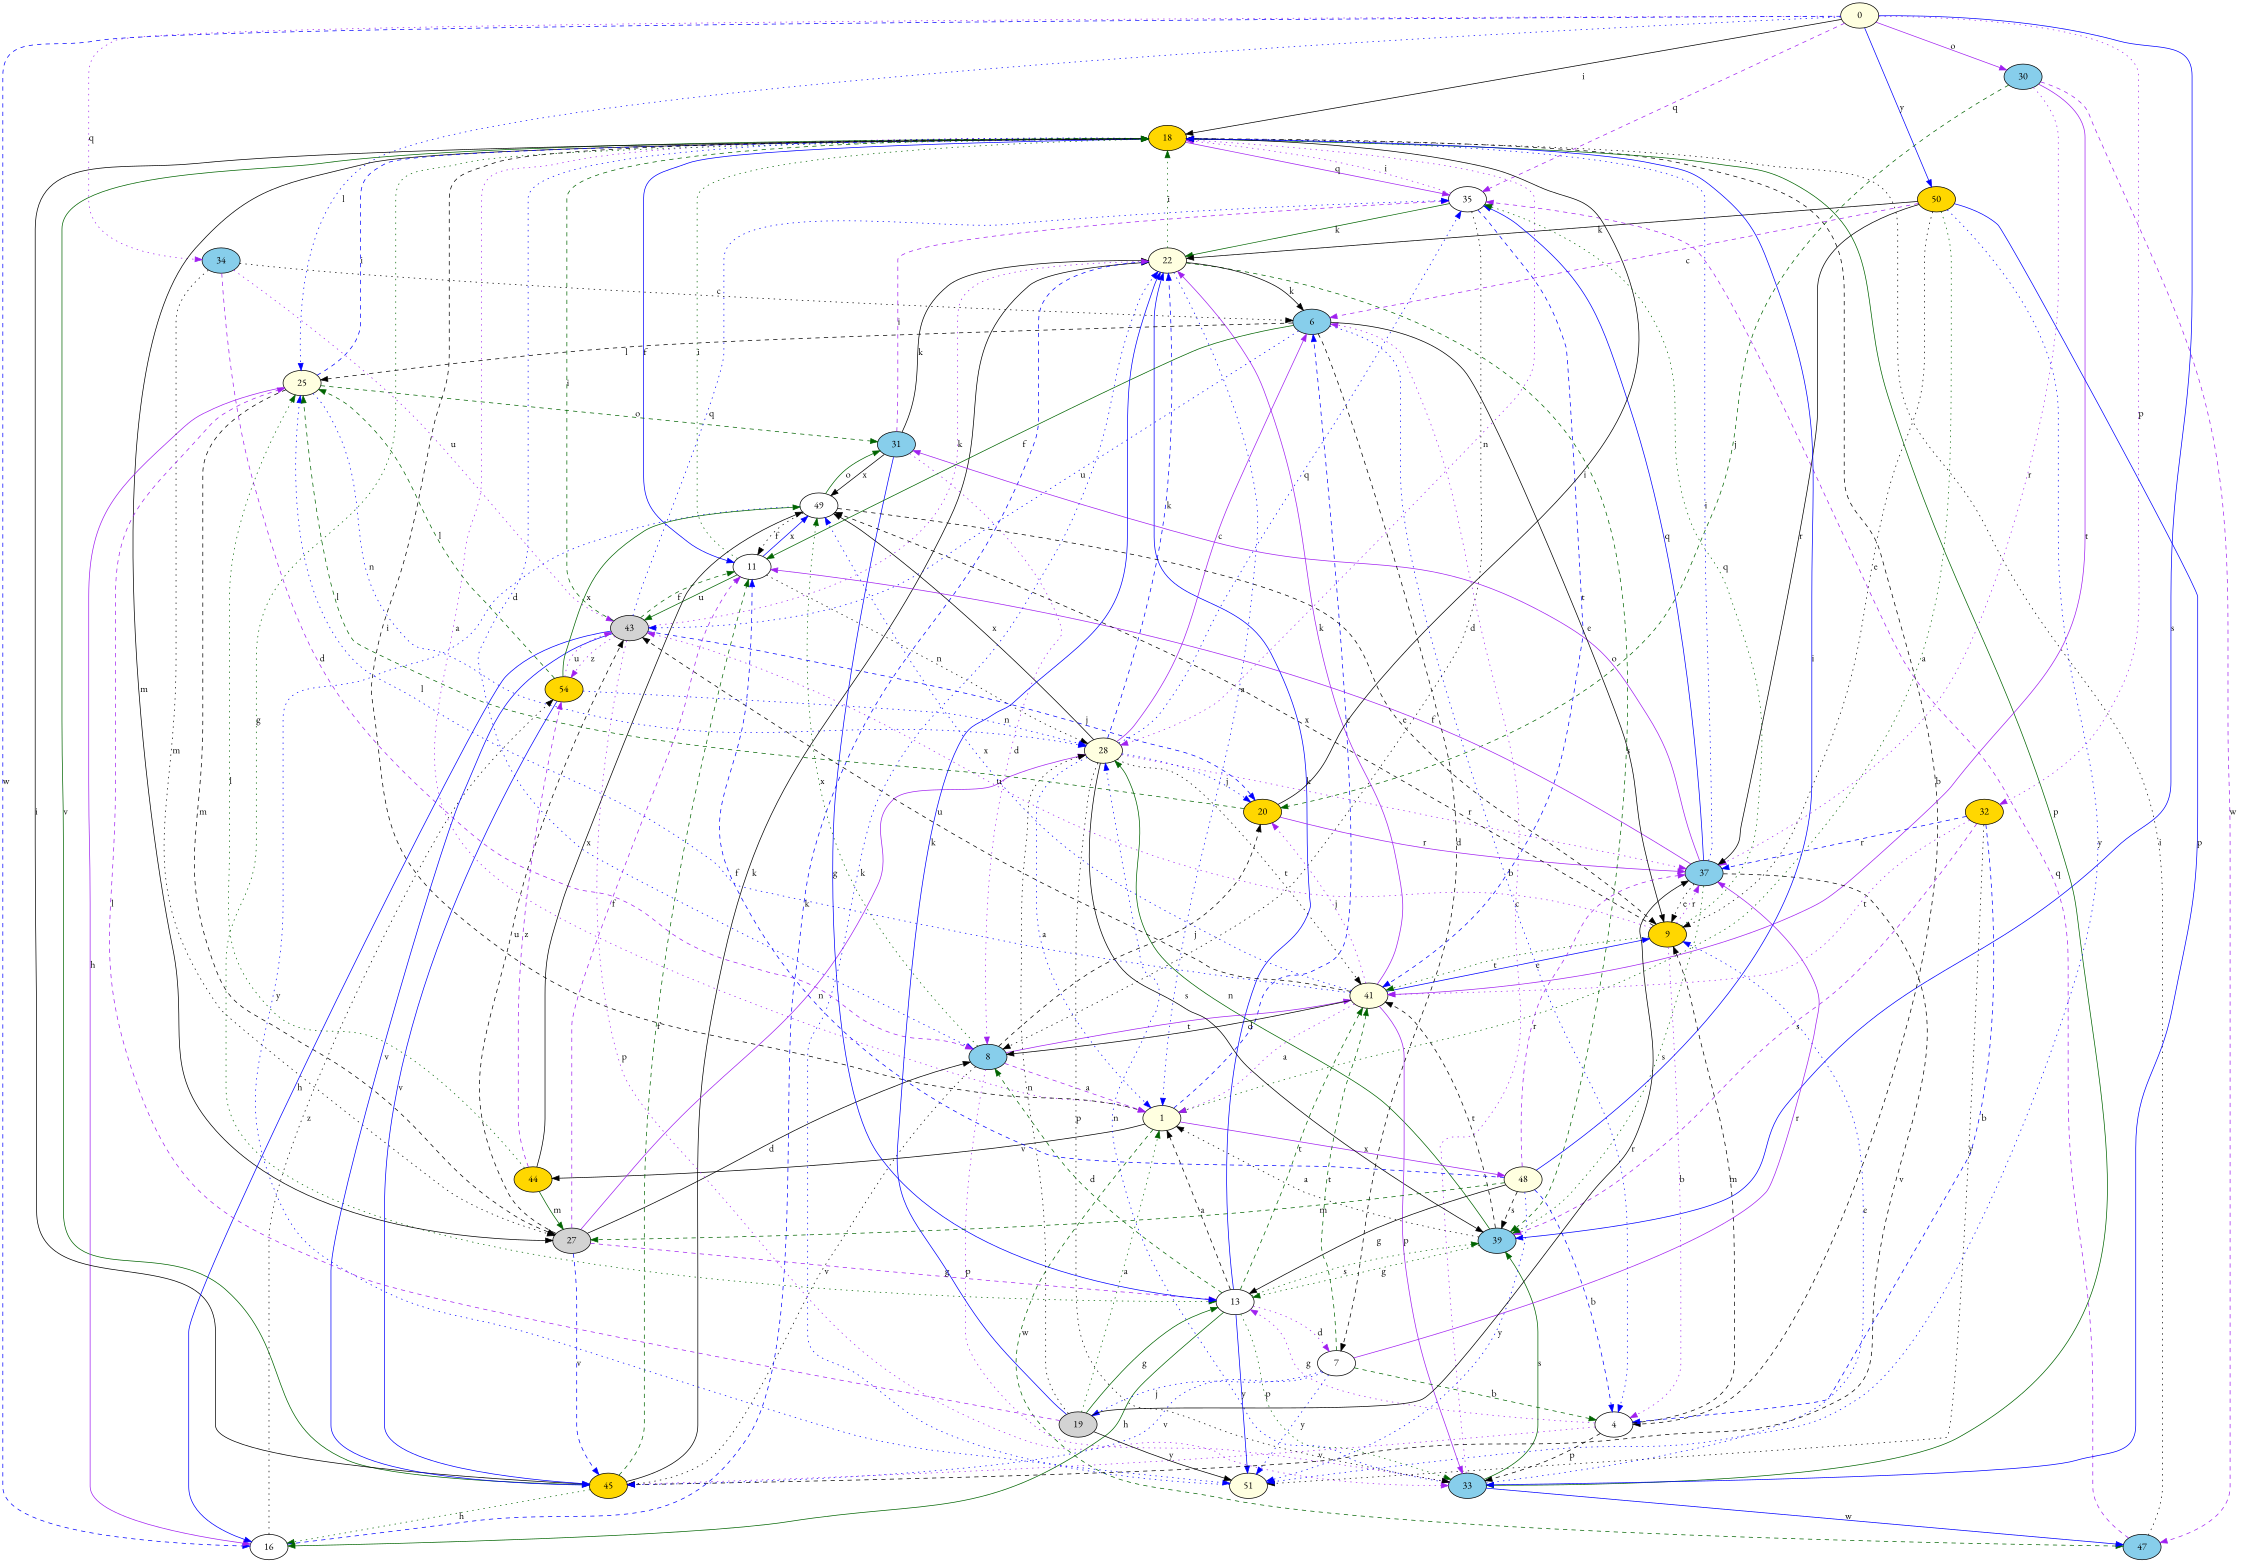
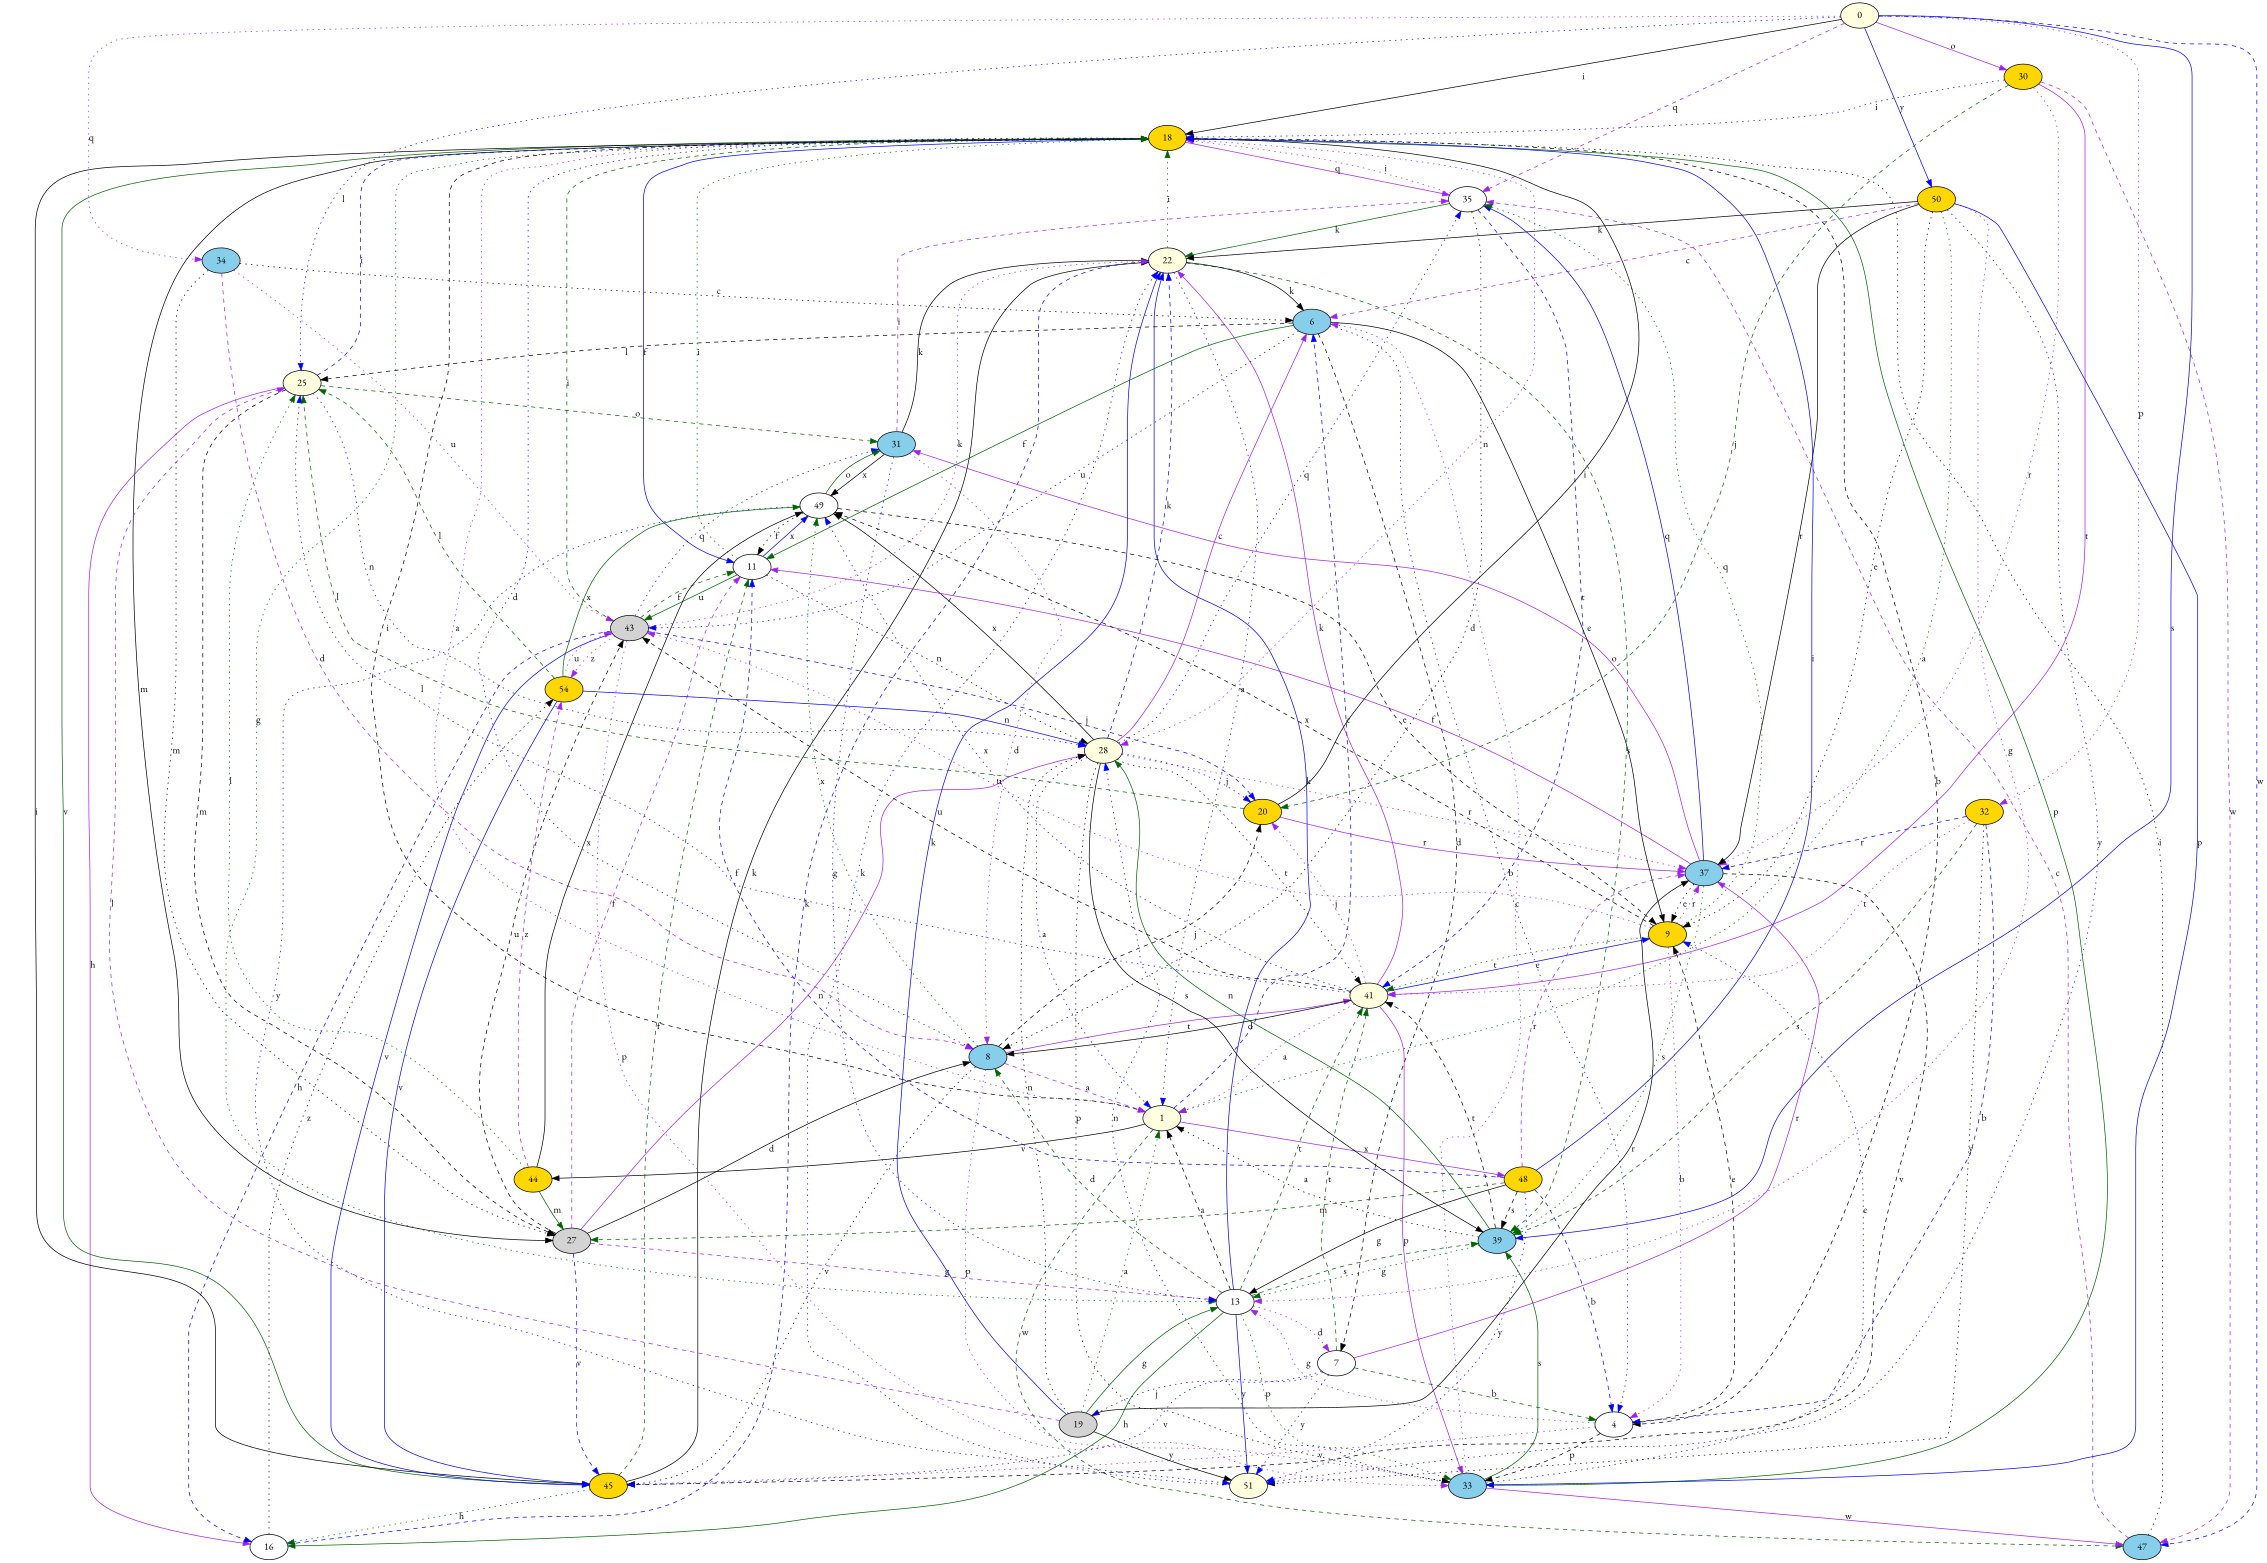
(79, 43) -> (2257, 640)
(2023, 77) -> (2023, 77)
(890, 222) -> (740, 503)
(1705, 269) -> (1601, 129)
(820, 704) -> (820, 704)
(2058, 873) -> (2058, 873)
none -> (2008, 956)
(838, 992) -> (838, 992)
(1765, 1047) -> (1765, 1047)
(311, 1054) -> (311, 1054)
(1523, 1179) -> (1523, 1179)
(1734, 1179) -> (1734, 1179)
(1354, 1264) -> (1354, 1264)
(1801, 1516) -> (1801, 1516)
